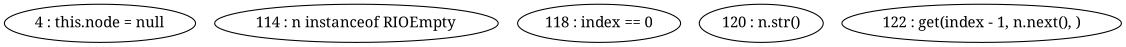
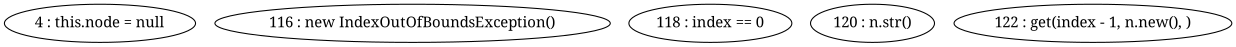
(356, 23) -> none
none -> (413, 23)
(982, 23) -> (1093, 23)
